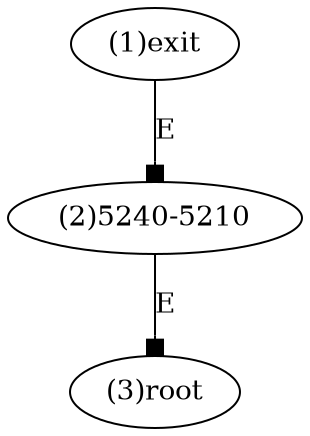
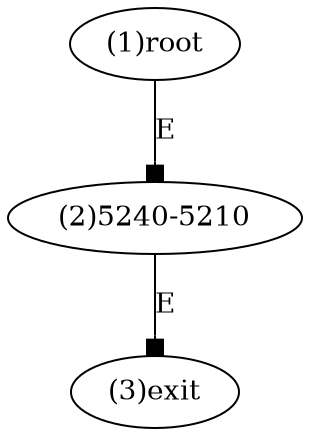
(155, 44) -> (155, 44)
(155, 392) -> (155, 392)
